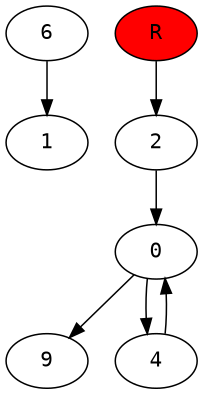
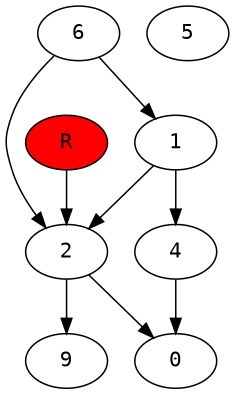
none -> (188, 33)
none -> (7, 132)
none -> (127, 192)
(146, 298) -> (176, 190)
(107, 301) -> (67, 299)
